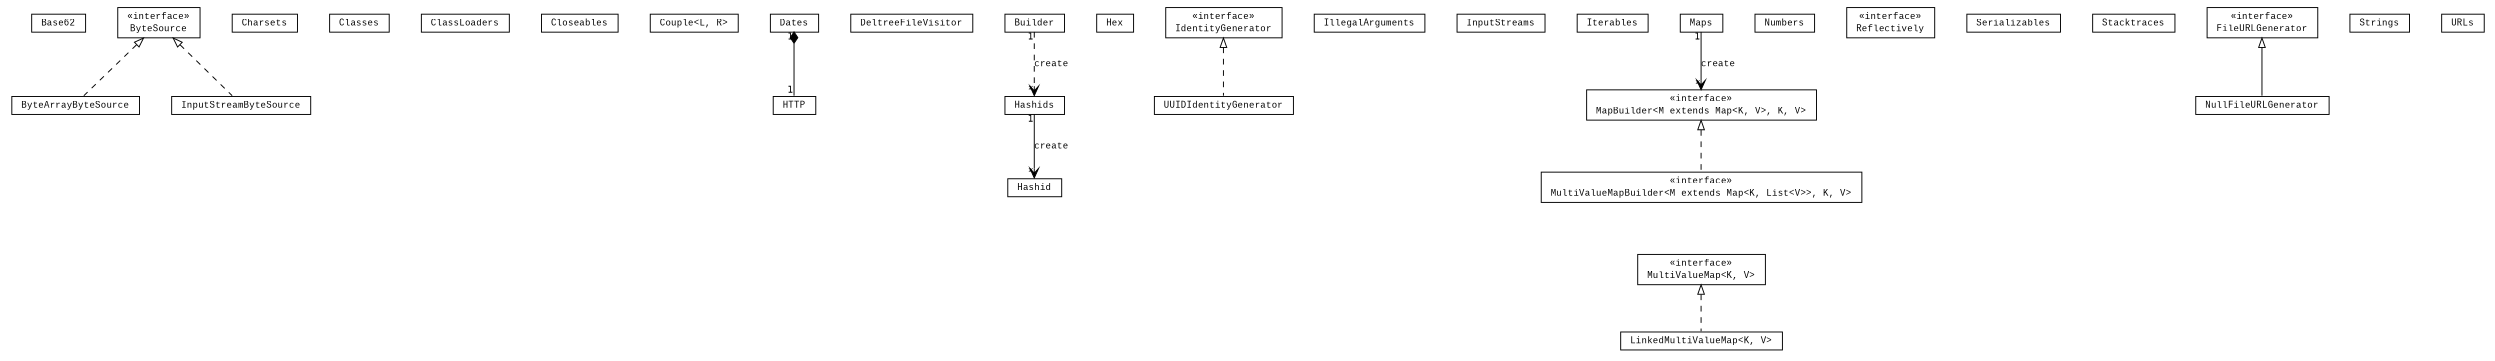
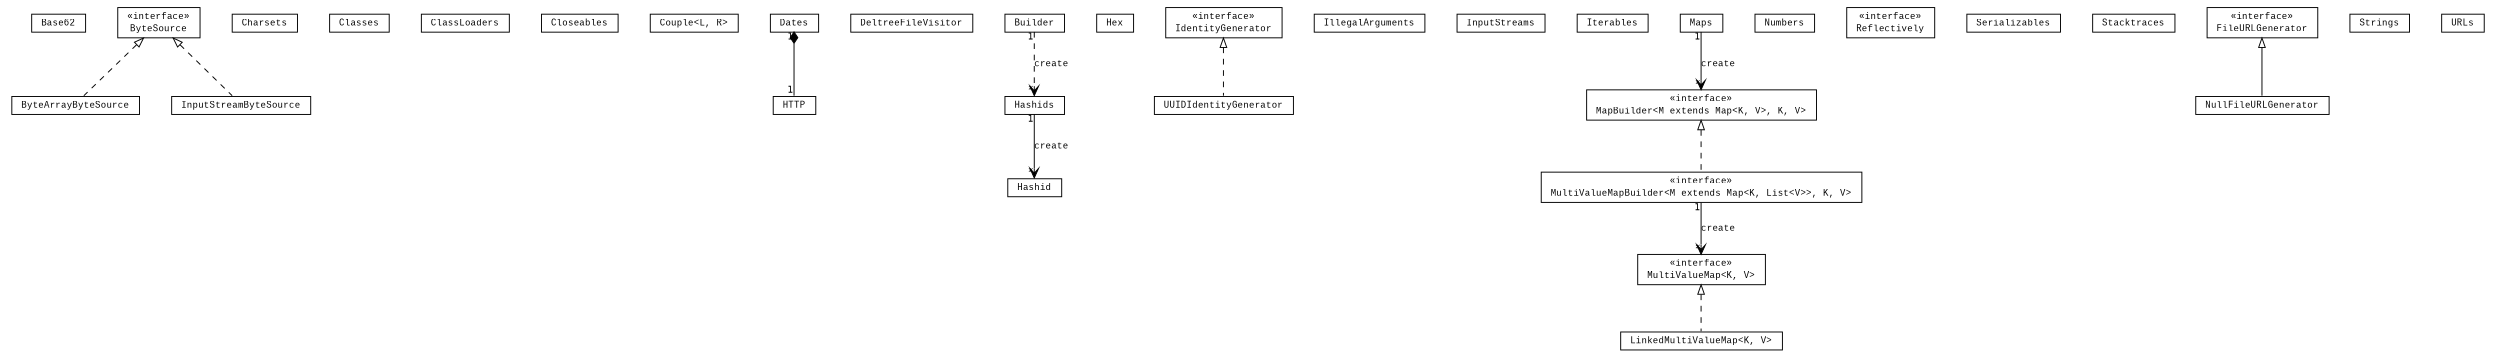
none -> (1701, 224)
